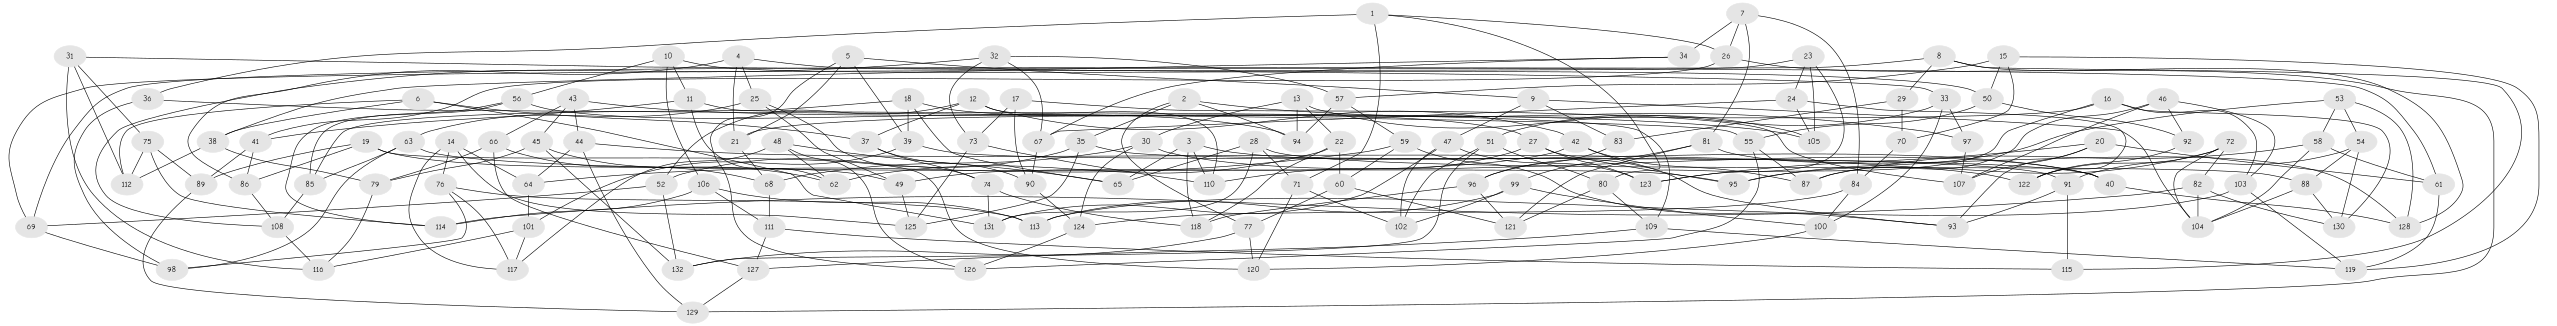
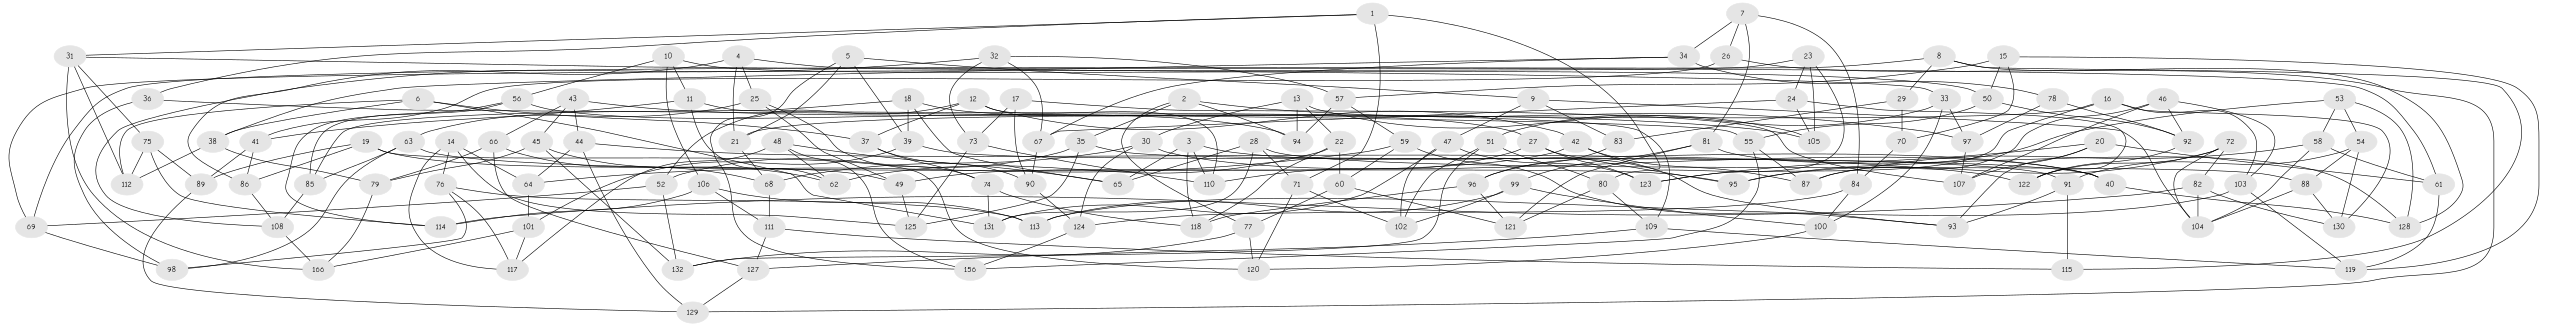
(1552, 26) -> (721, 35)
none -> (2053, 99)
(319, 270) -> (319, 270)
(970, 270) -> (970, 270)
